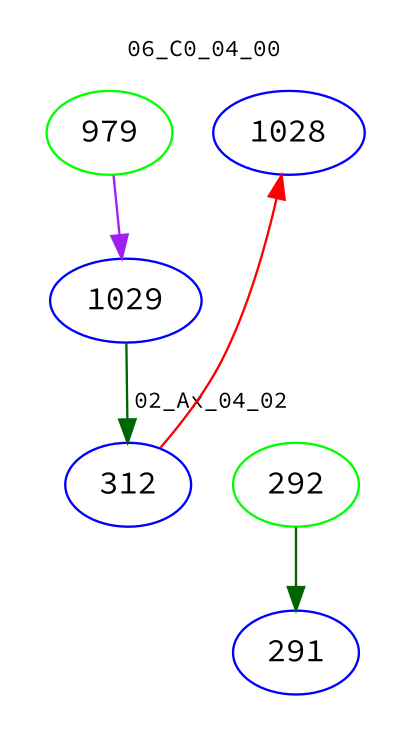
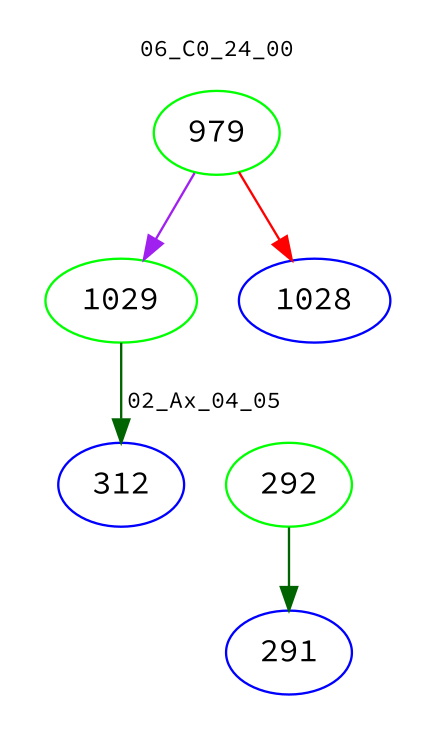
(205, 50) -> (218, 50)
(126, 301) -> (121, 301)
(235, 331) -> (259, 206)
(212, 402) -> (205, 402)
